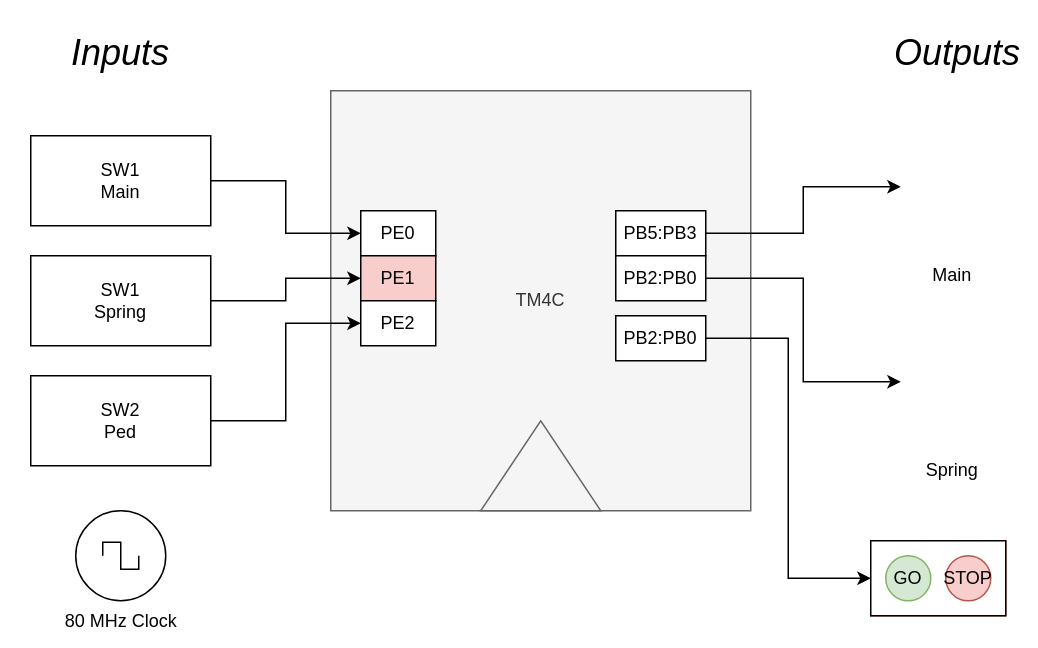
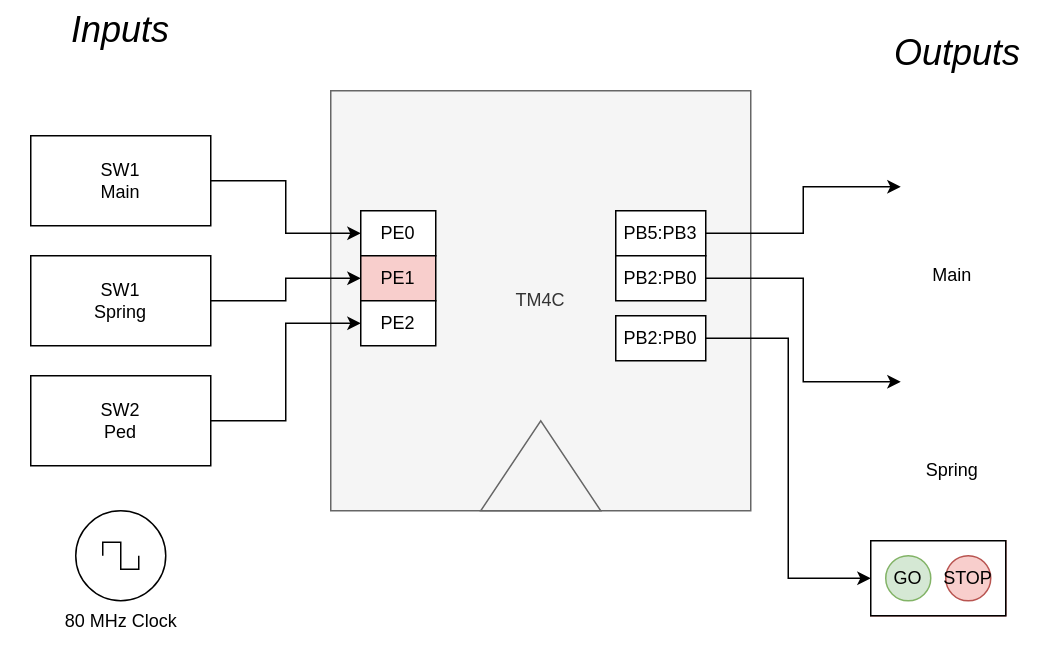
(121, 53) -> (121, 31)
